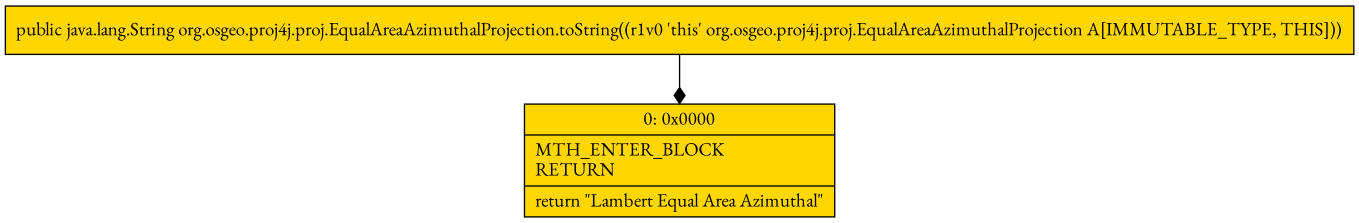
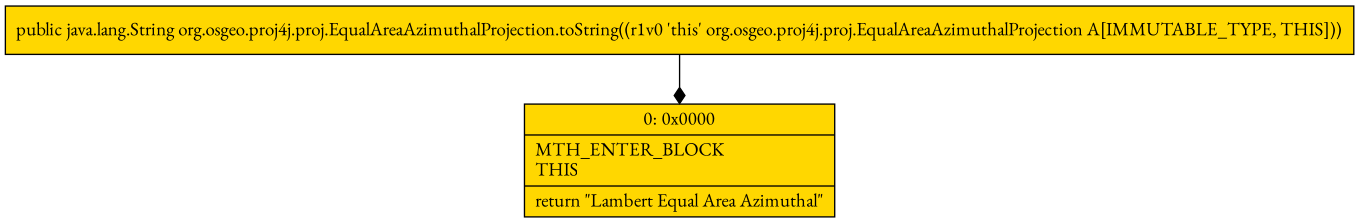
(575, 170) -> (557, 170)
